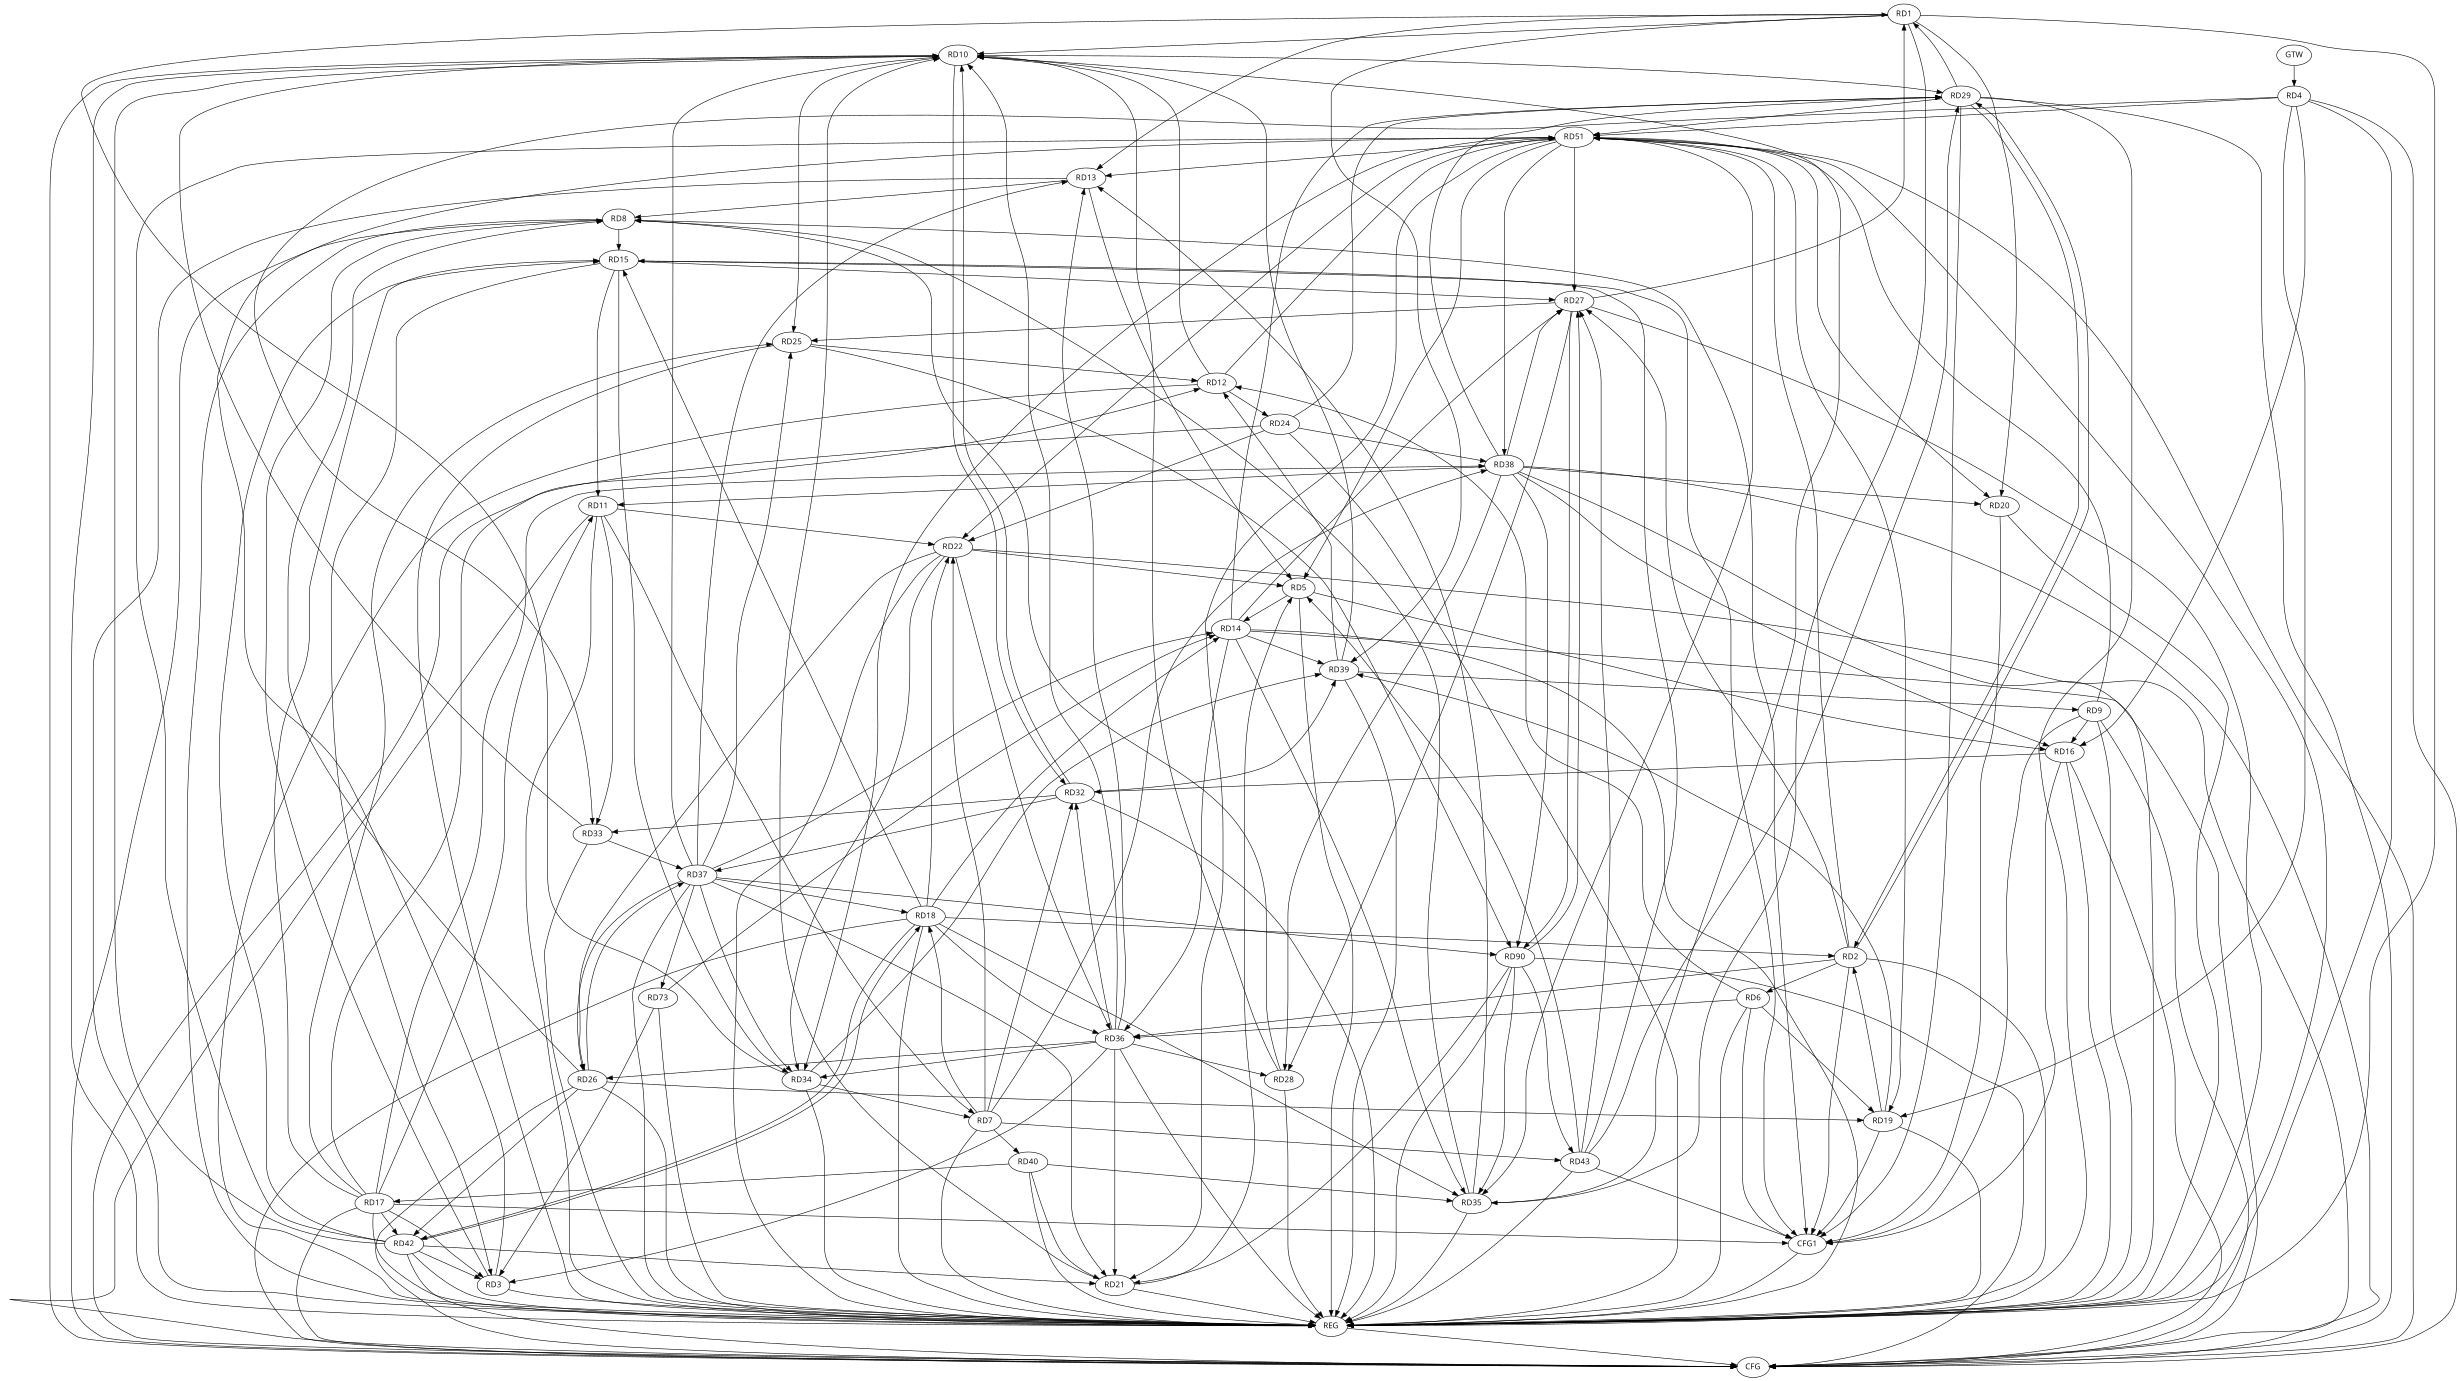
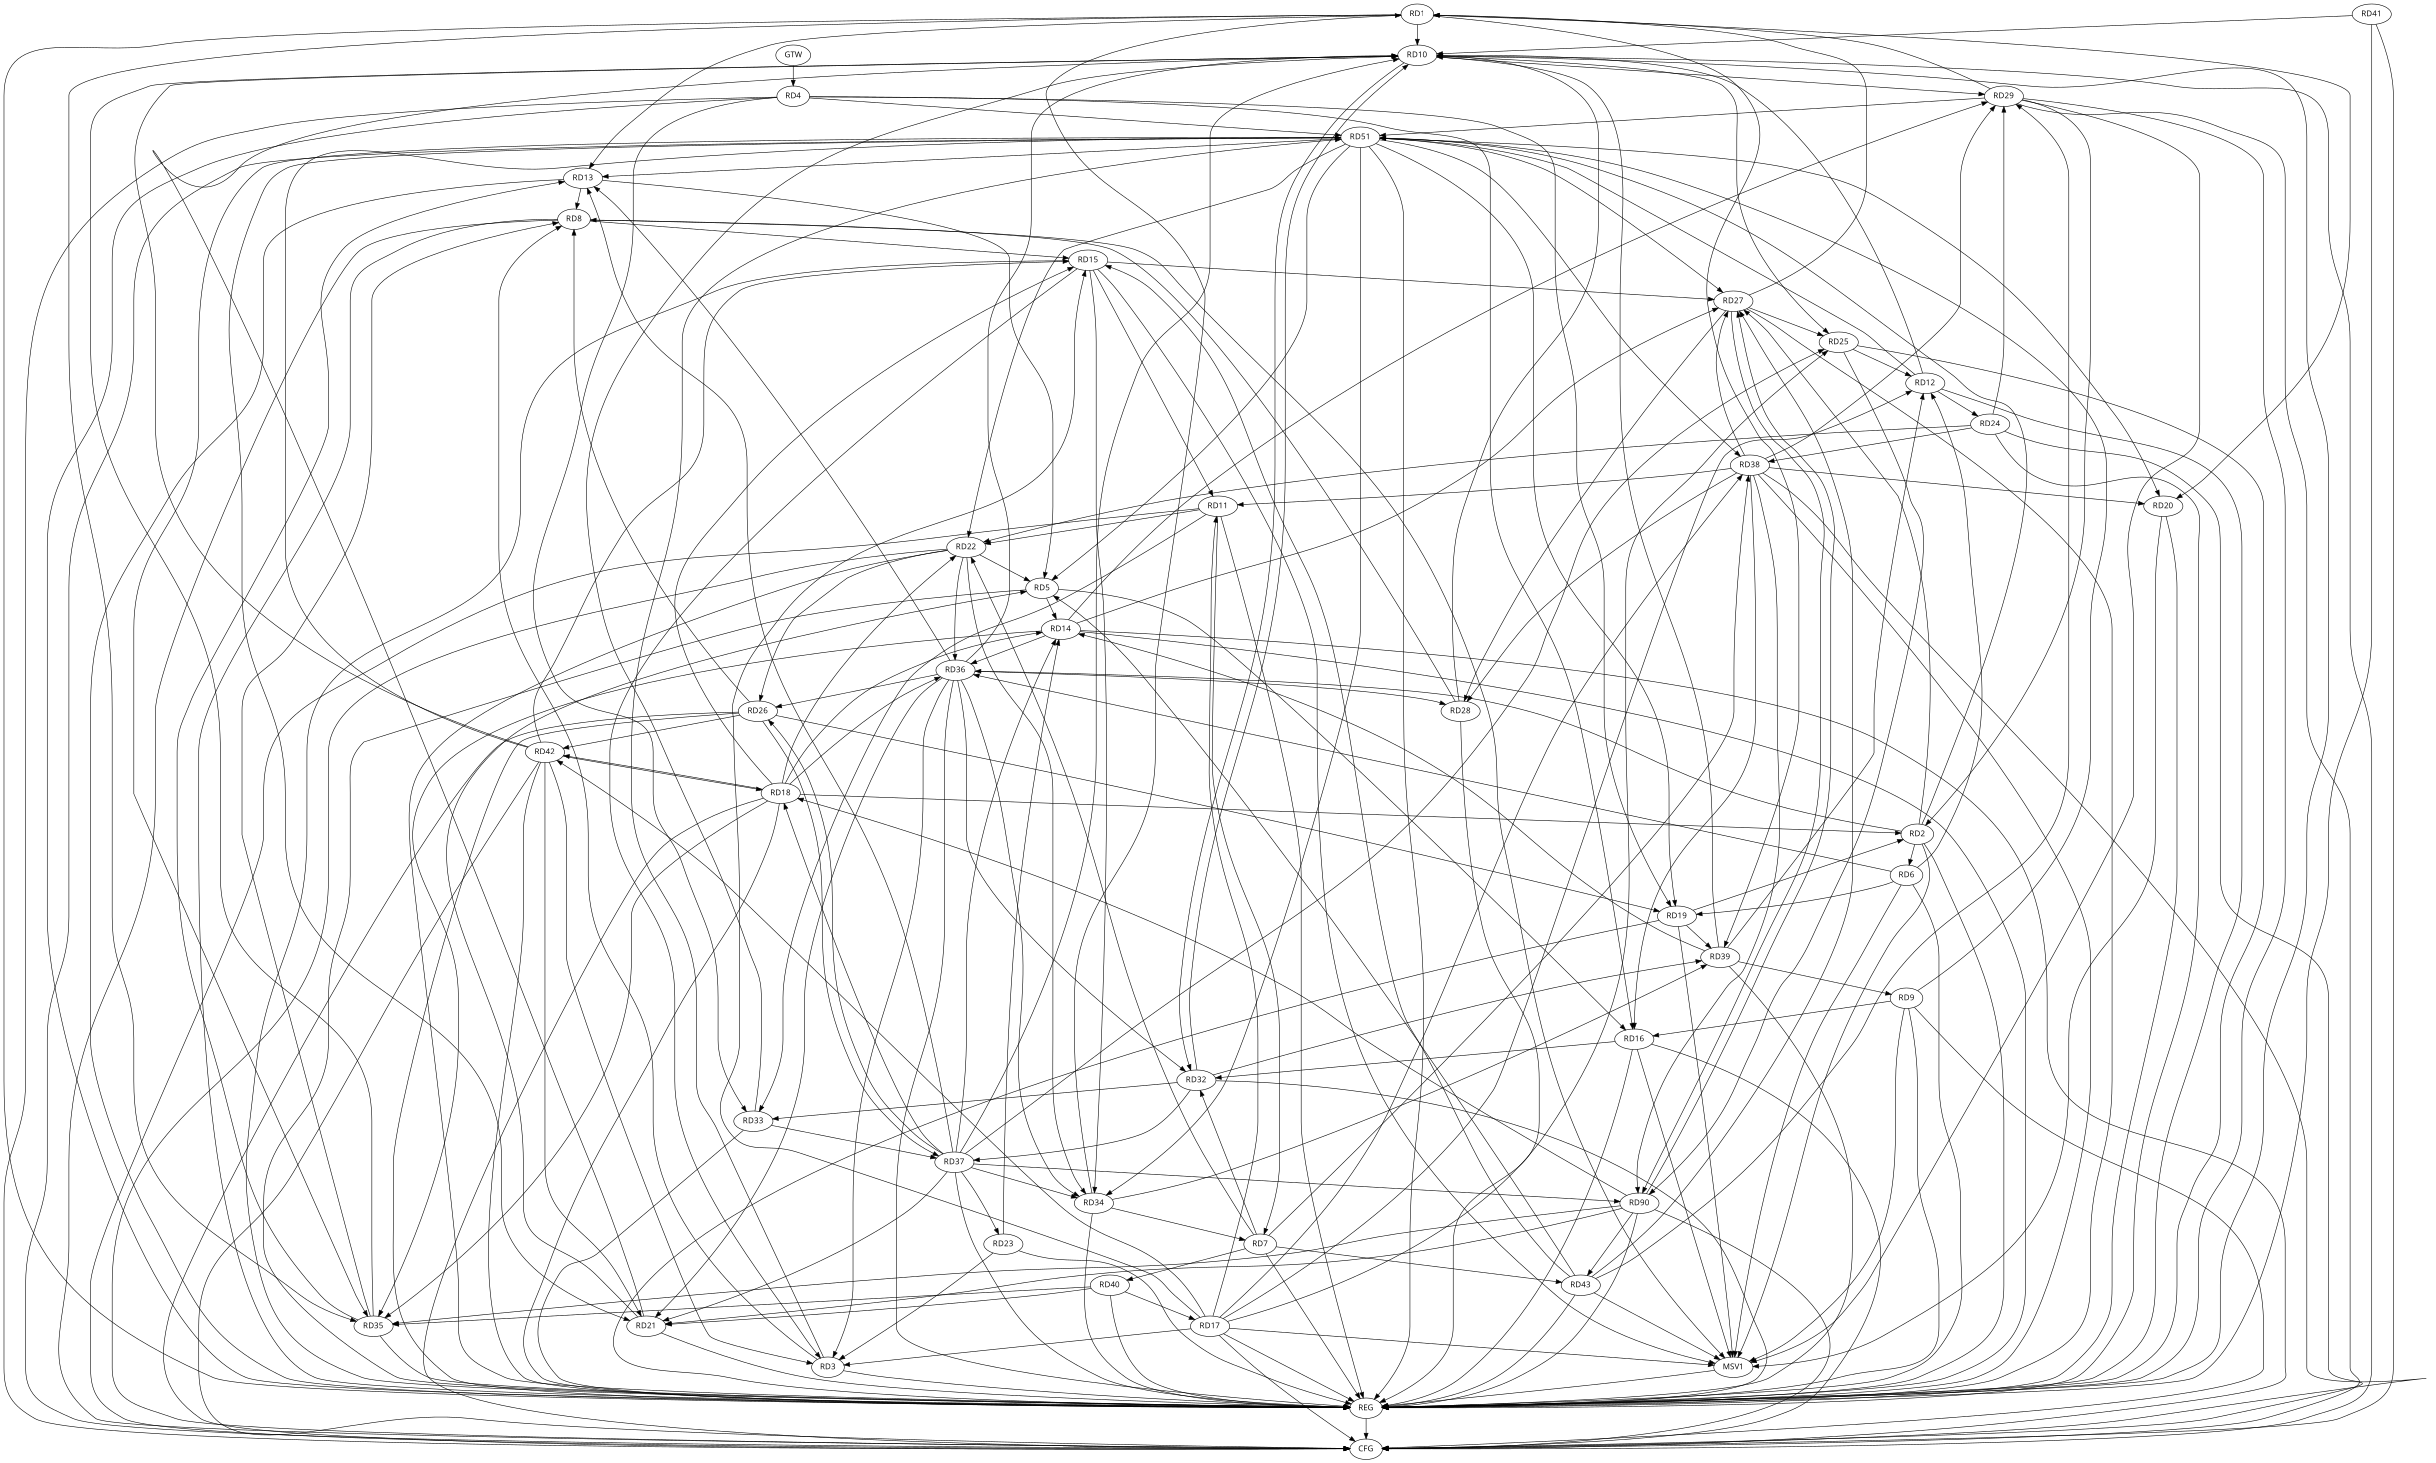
none -> (2372, 14)
(2076, 538) -> none
(1282, 649) -> (1414, 755)
(658, 998) -> (1003, 1244)
none -> (270, 999)
(942, 1026) -> (1212, 950)
(1807, 1244) -> (1733, 1367)
